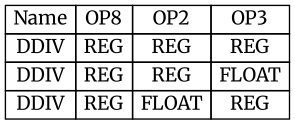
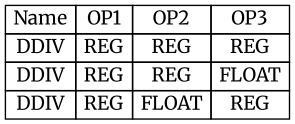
(104, 19) -> (104, 19)
